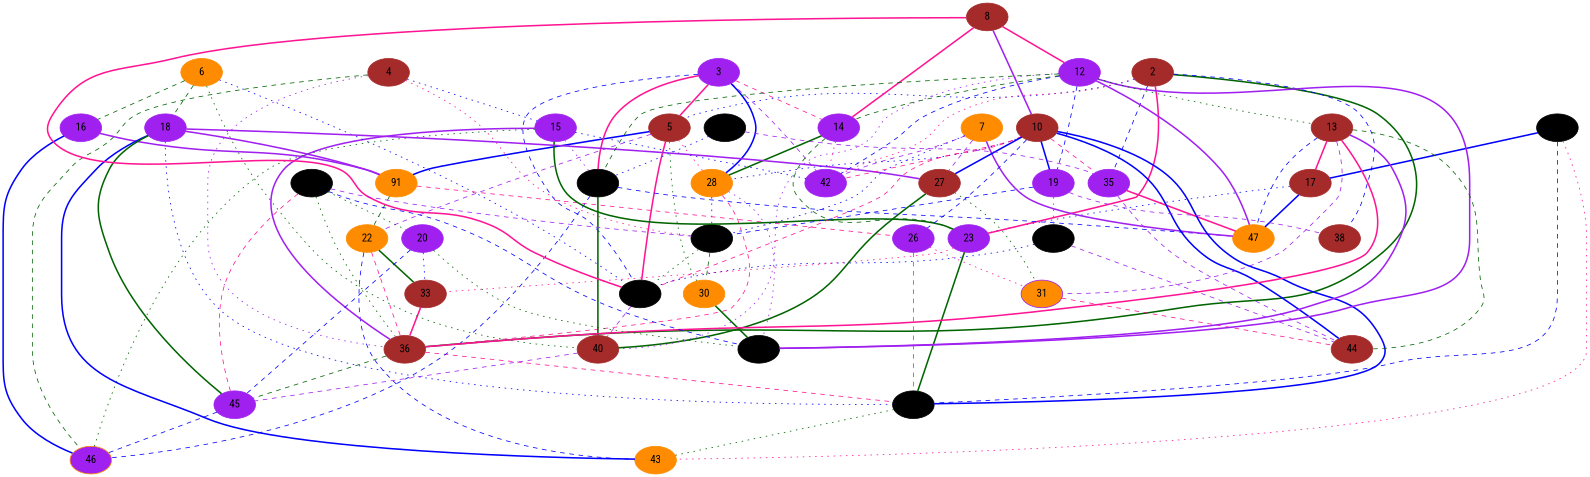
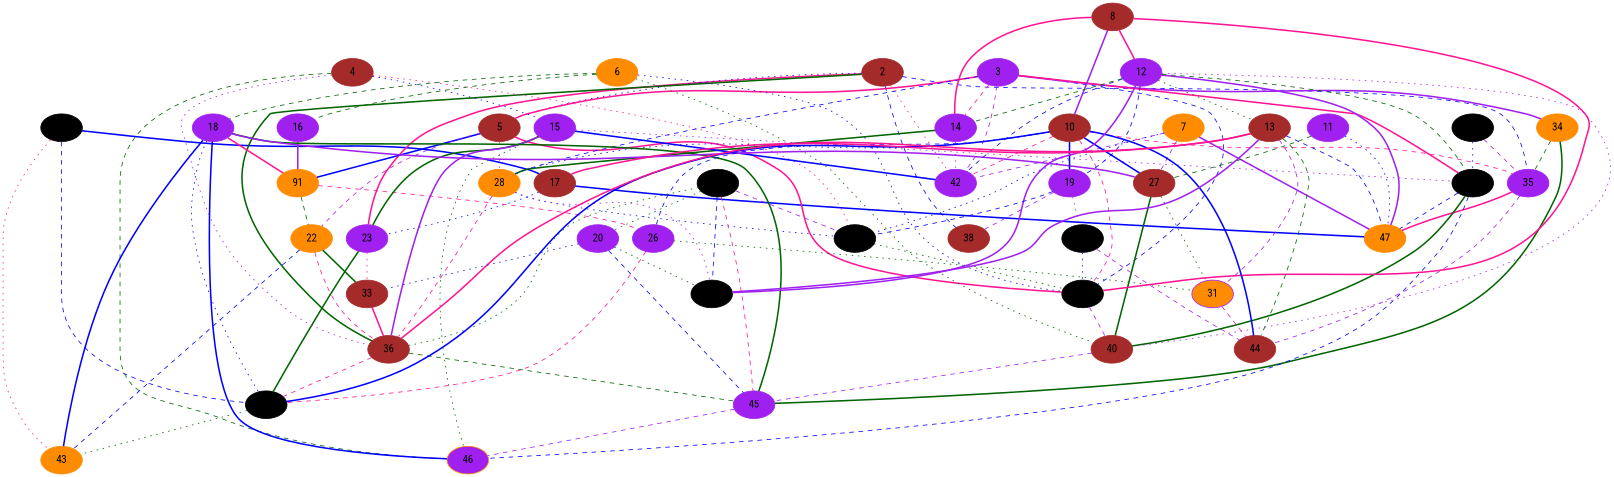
(756, 127) -> (757, 117)
none -> (1328, 128)
none -> (1557, 128)
(284, 149) -> (256, 155)
(725, 162) -> (773, 158)
(820, 215) -> none
(977, 267) -> (933, 263)
(704, 294) -> none
(3, 298) -> (224, 389)
(163, 432) -> (611, 432)
